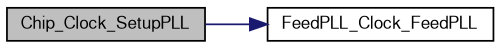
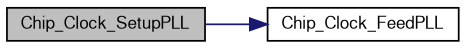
(381, 24) -> (363, 24)
